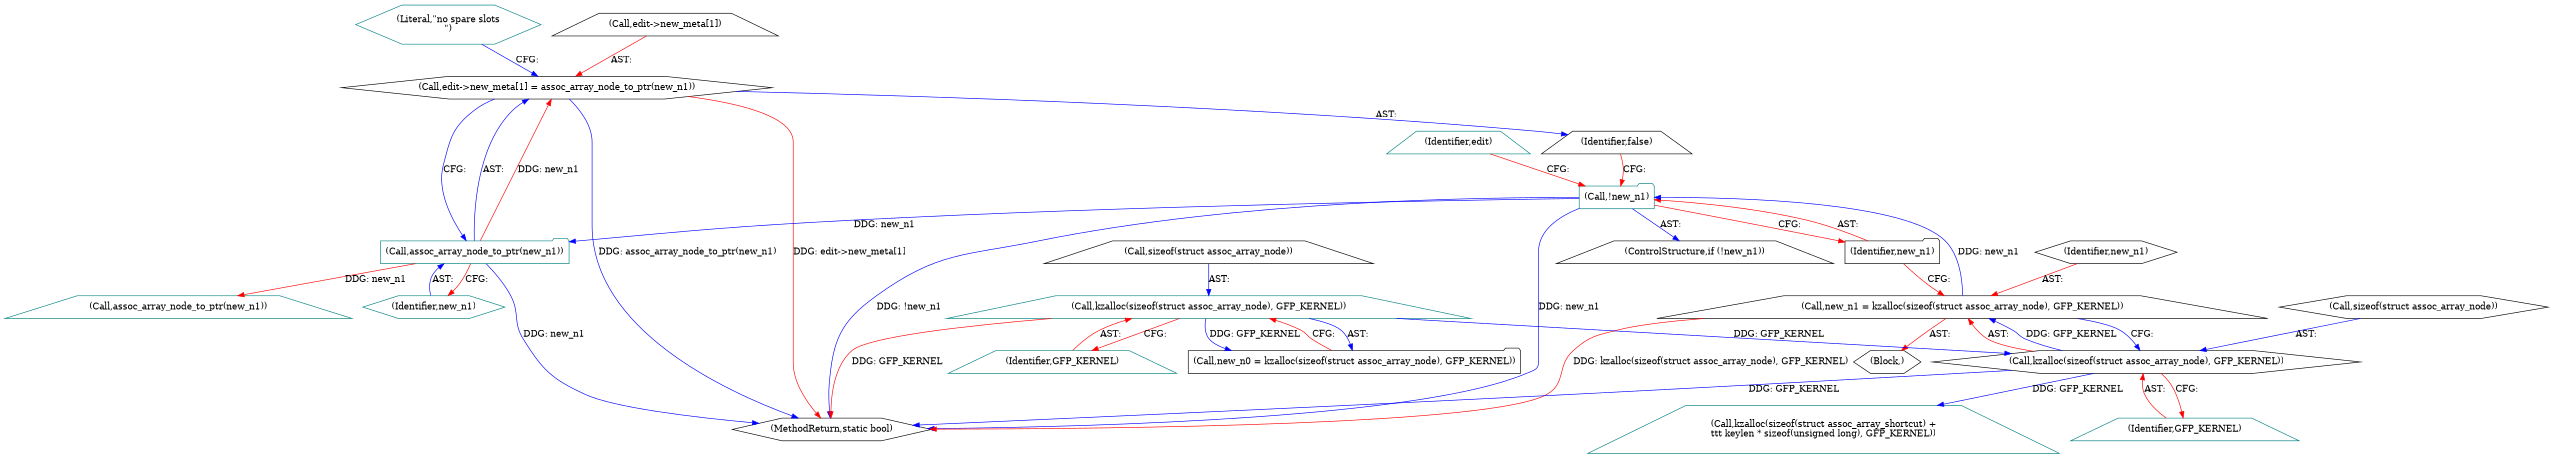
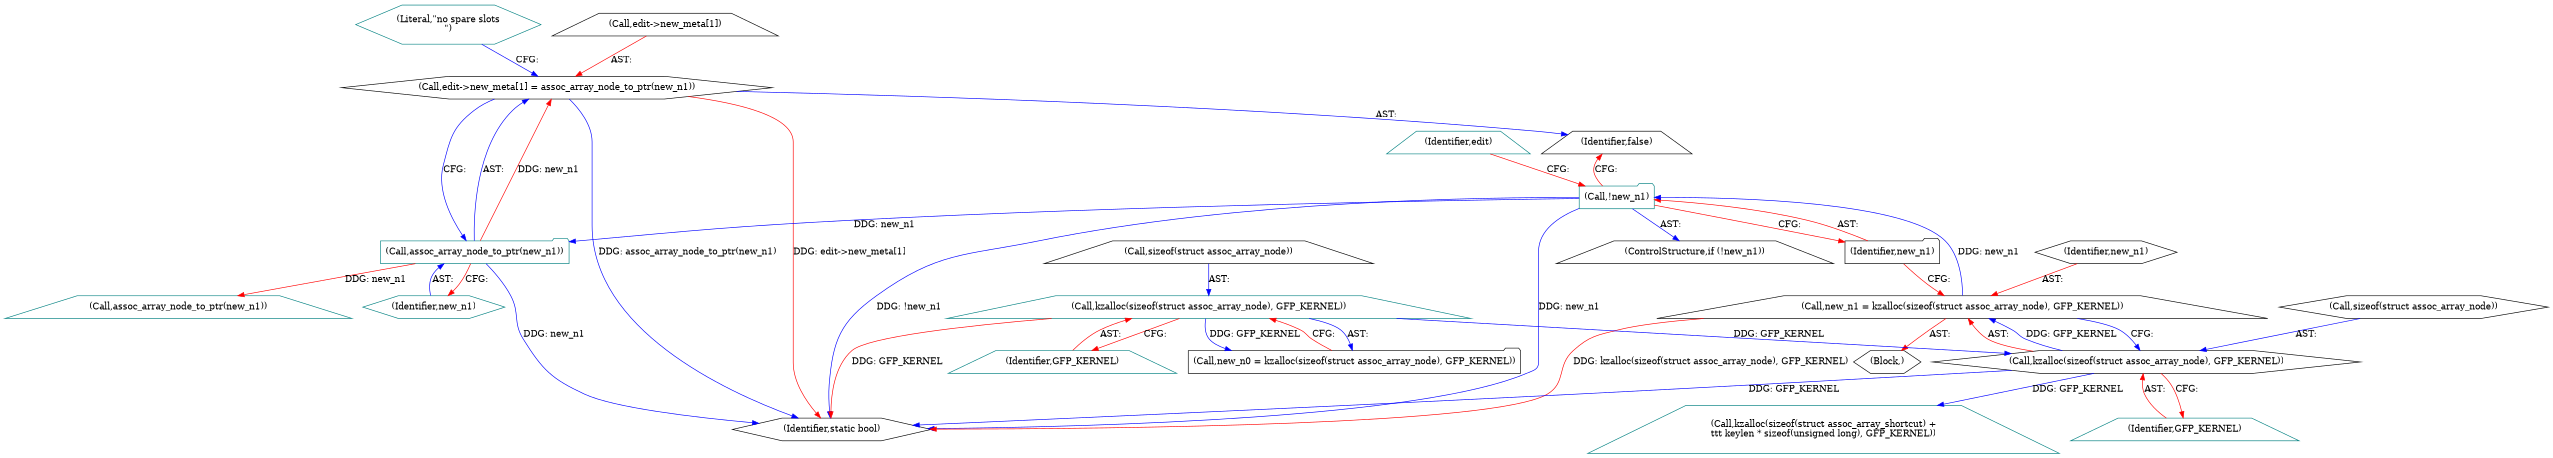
(1623, 167) -> (1594, 173)
(832, 429) -> (832, 429)
